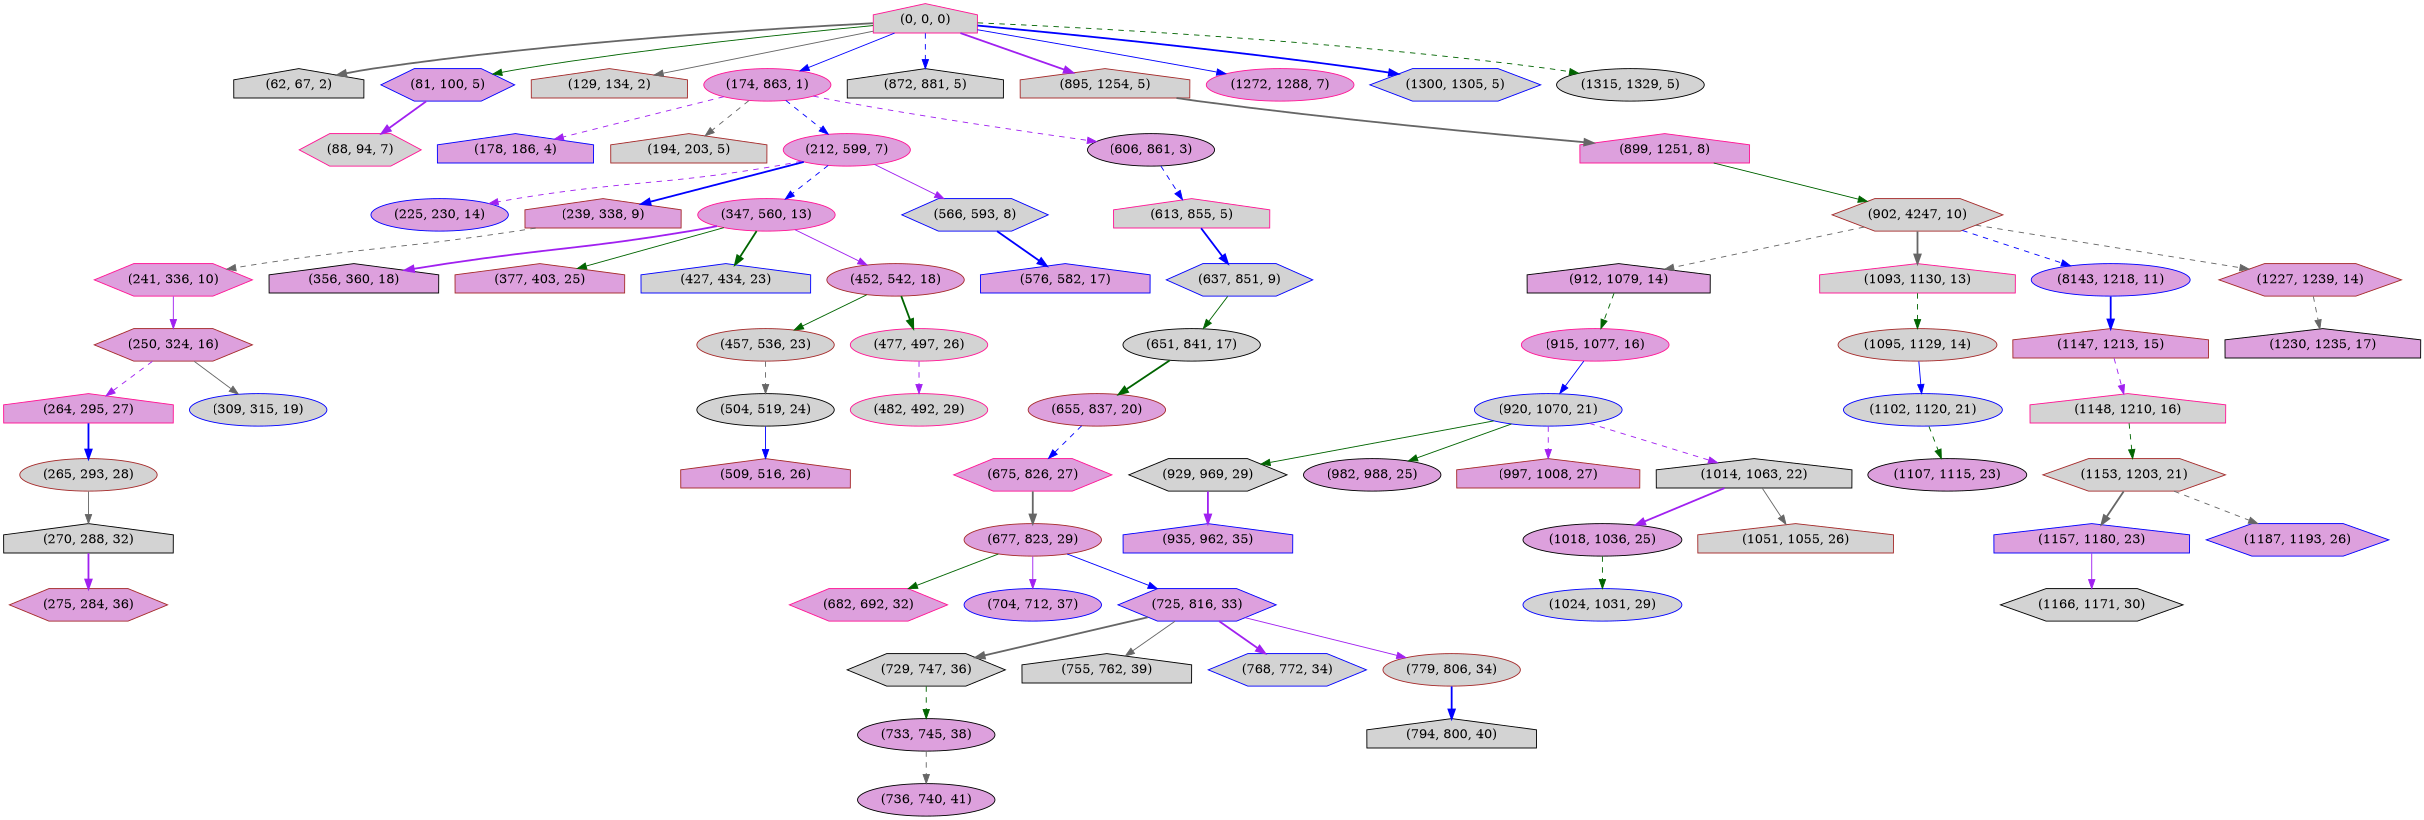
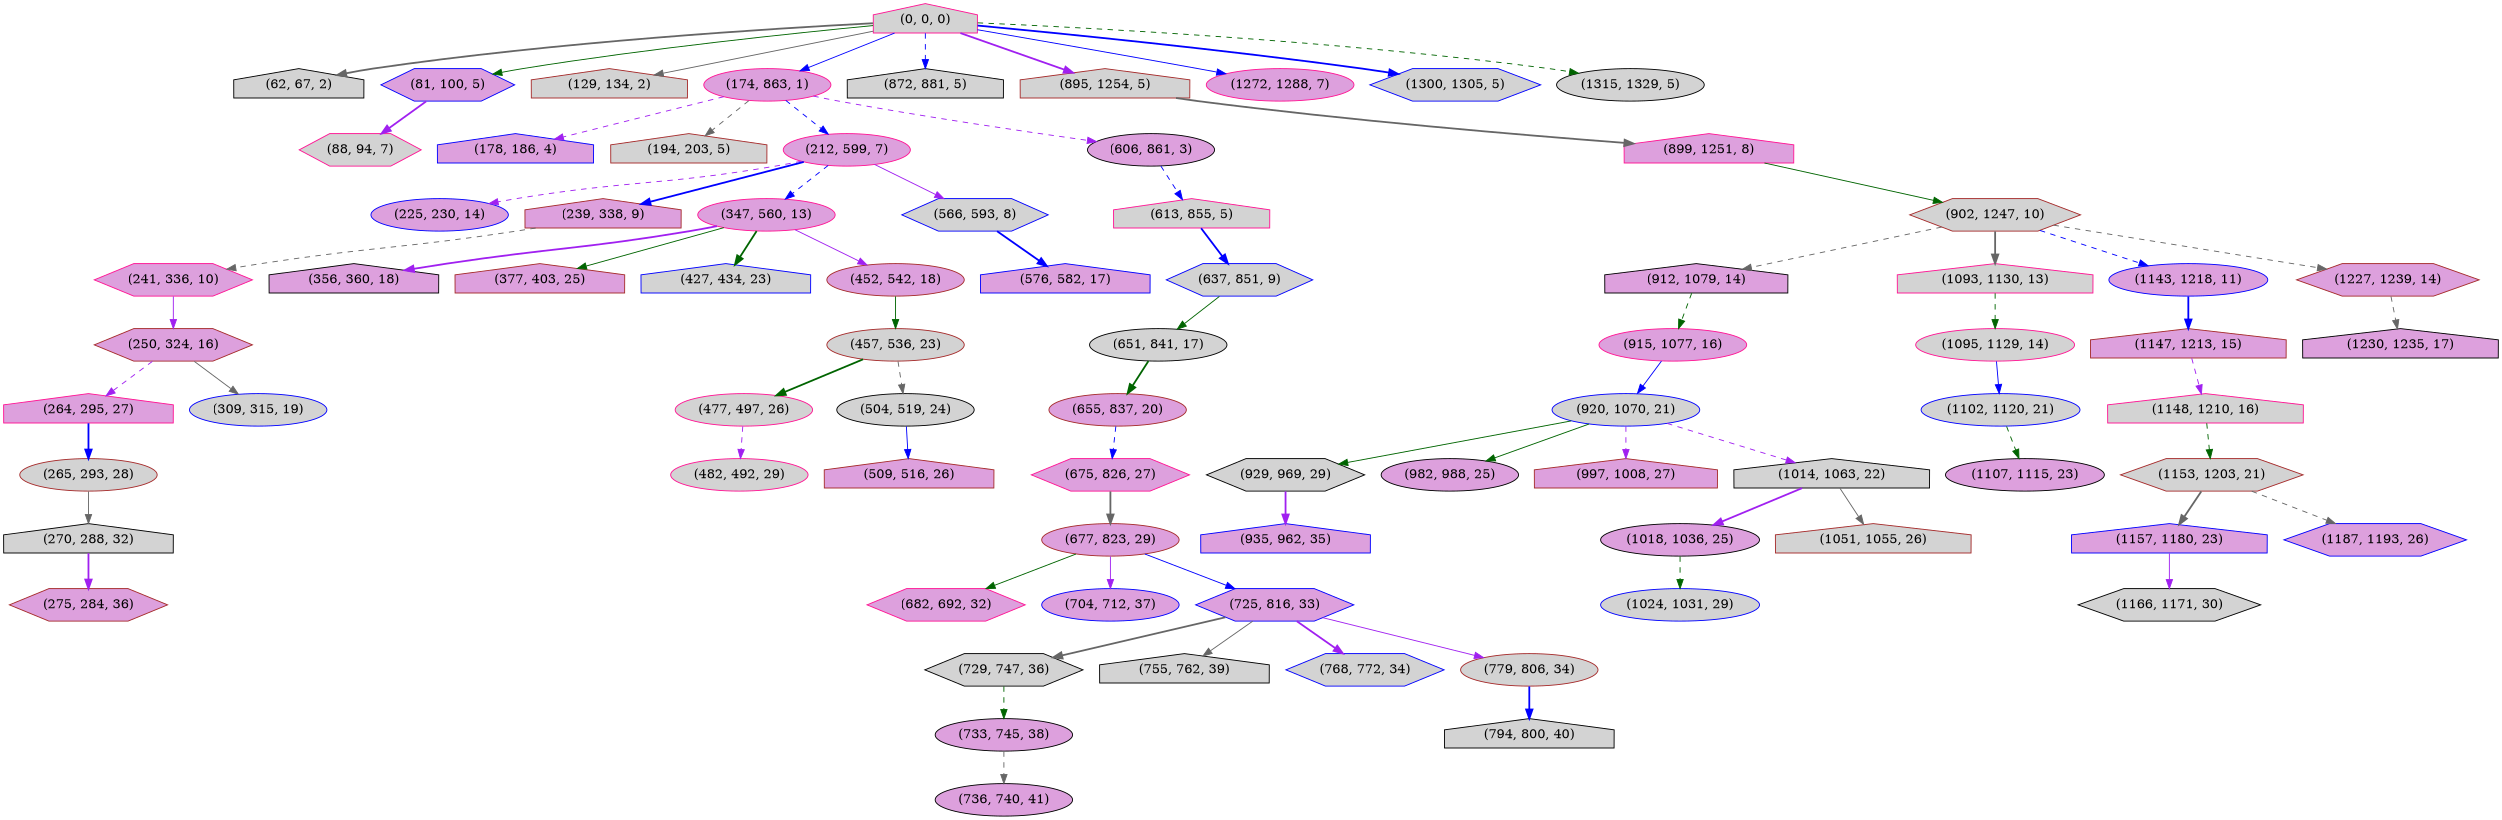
(1918, 215) -> (1995, 215)
(2111, 280) -> (2188, 280)
(906, 308) -> (824, 376)
(1918, 345) -> (1995, 345)
